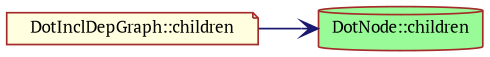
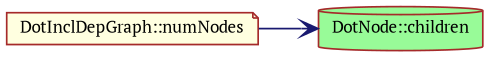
(132, 29) -> (132, 29)
